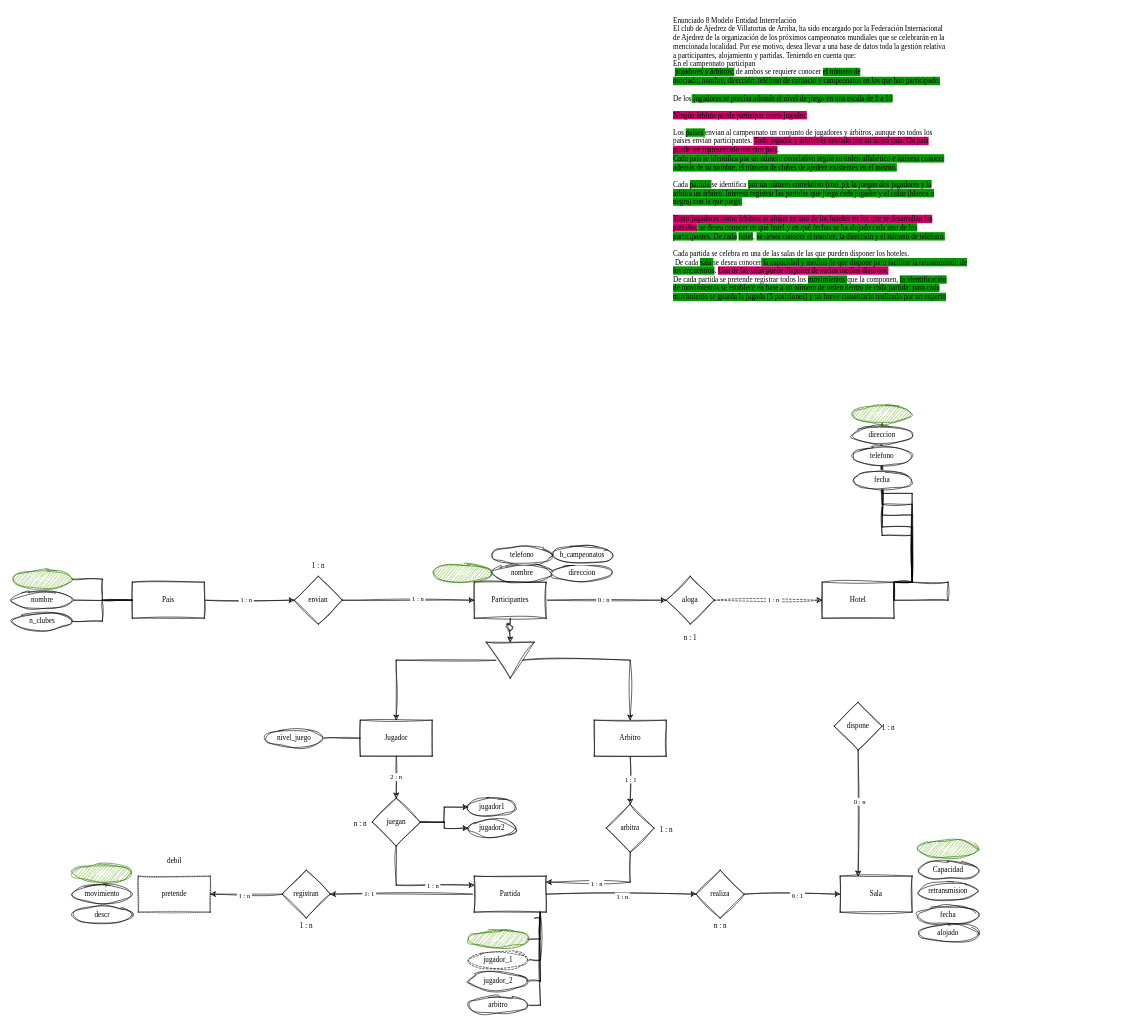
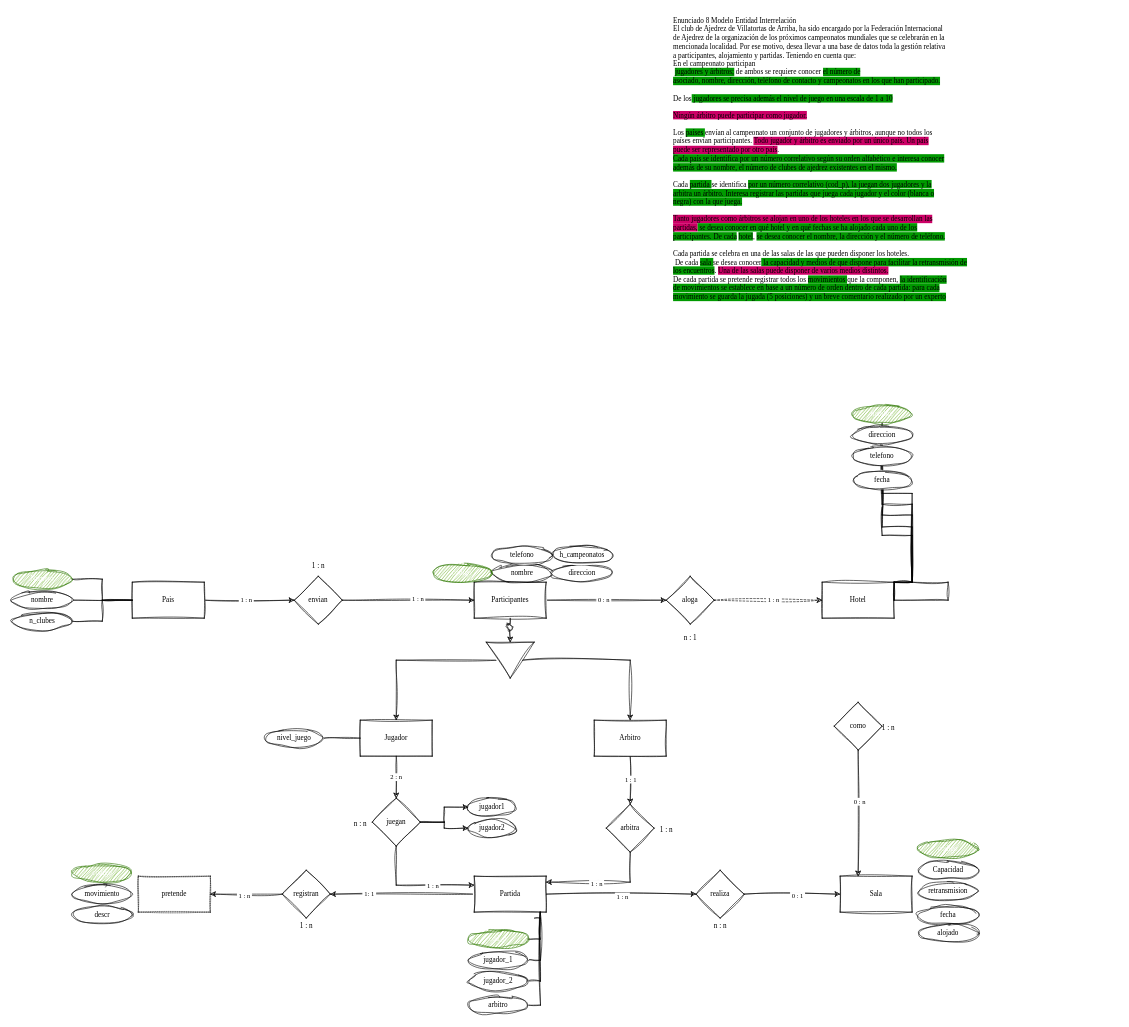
(858, 726) -> (858, 726)
(174, 861) -> none
(498, 960) -> (498, 960)
